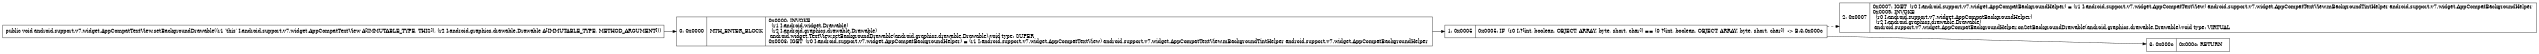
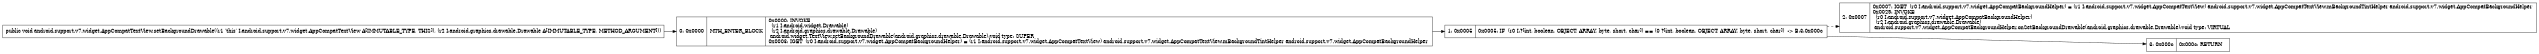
(1895, 12) -> (1895, 12)
